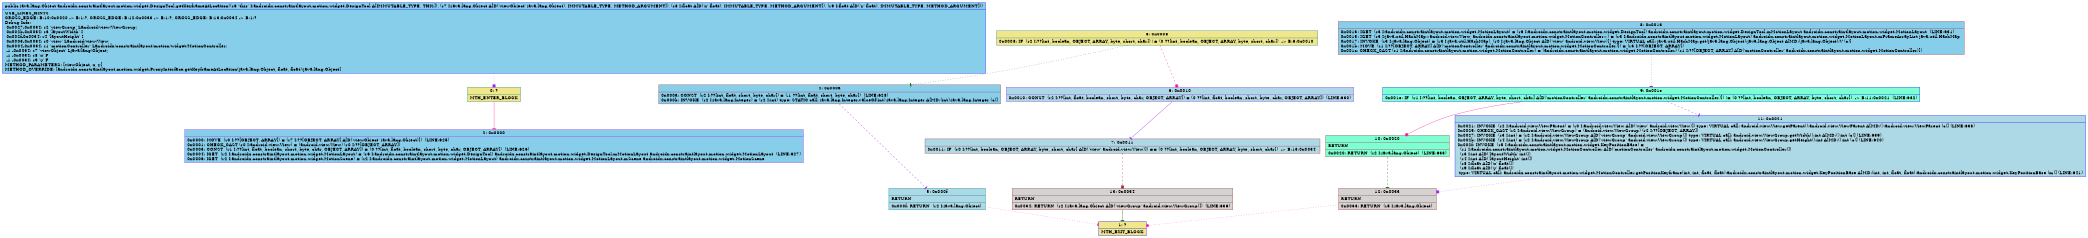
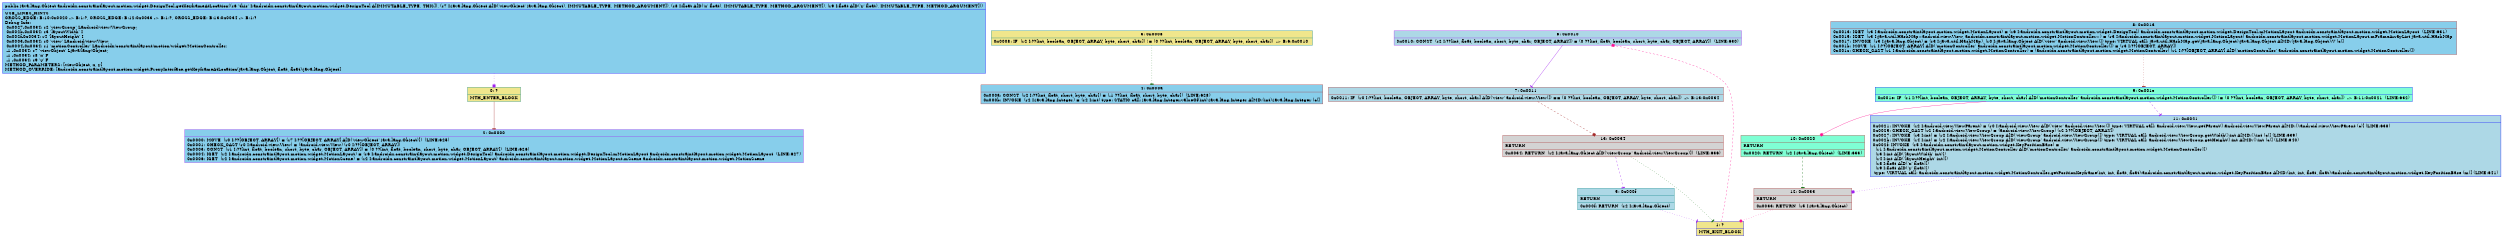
(1168, 65) -> (1730, 94)
(494, 115) -> (494, 115)
(882, 146) -> (1619, 172)
(1122, 215) -> (1674, 186)
(1041, 216) -> (1678, 215)
